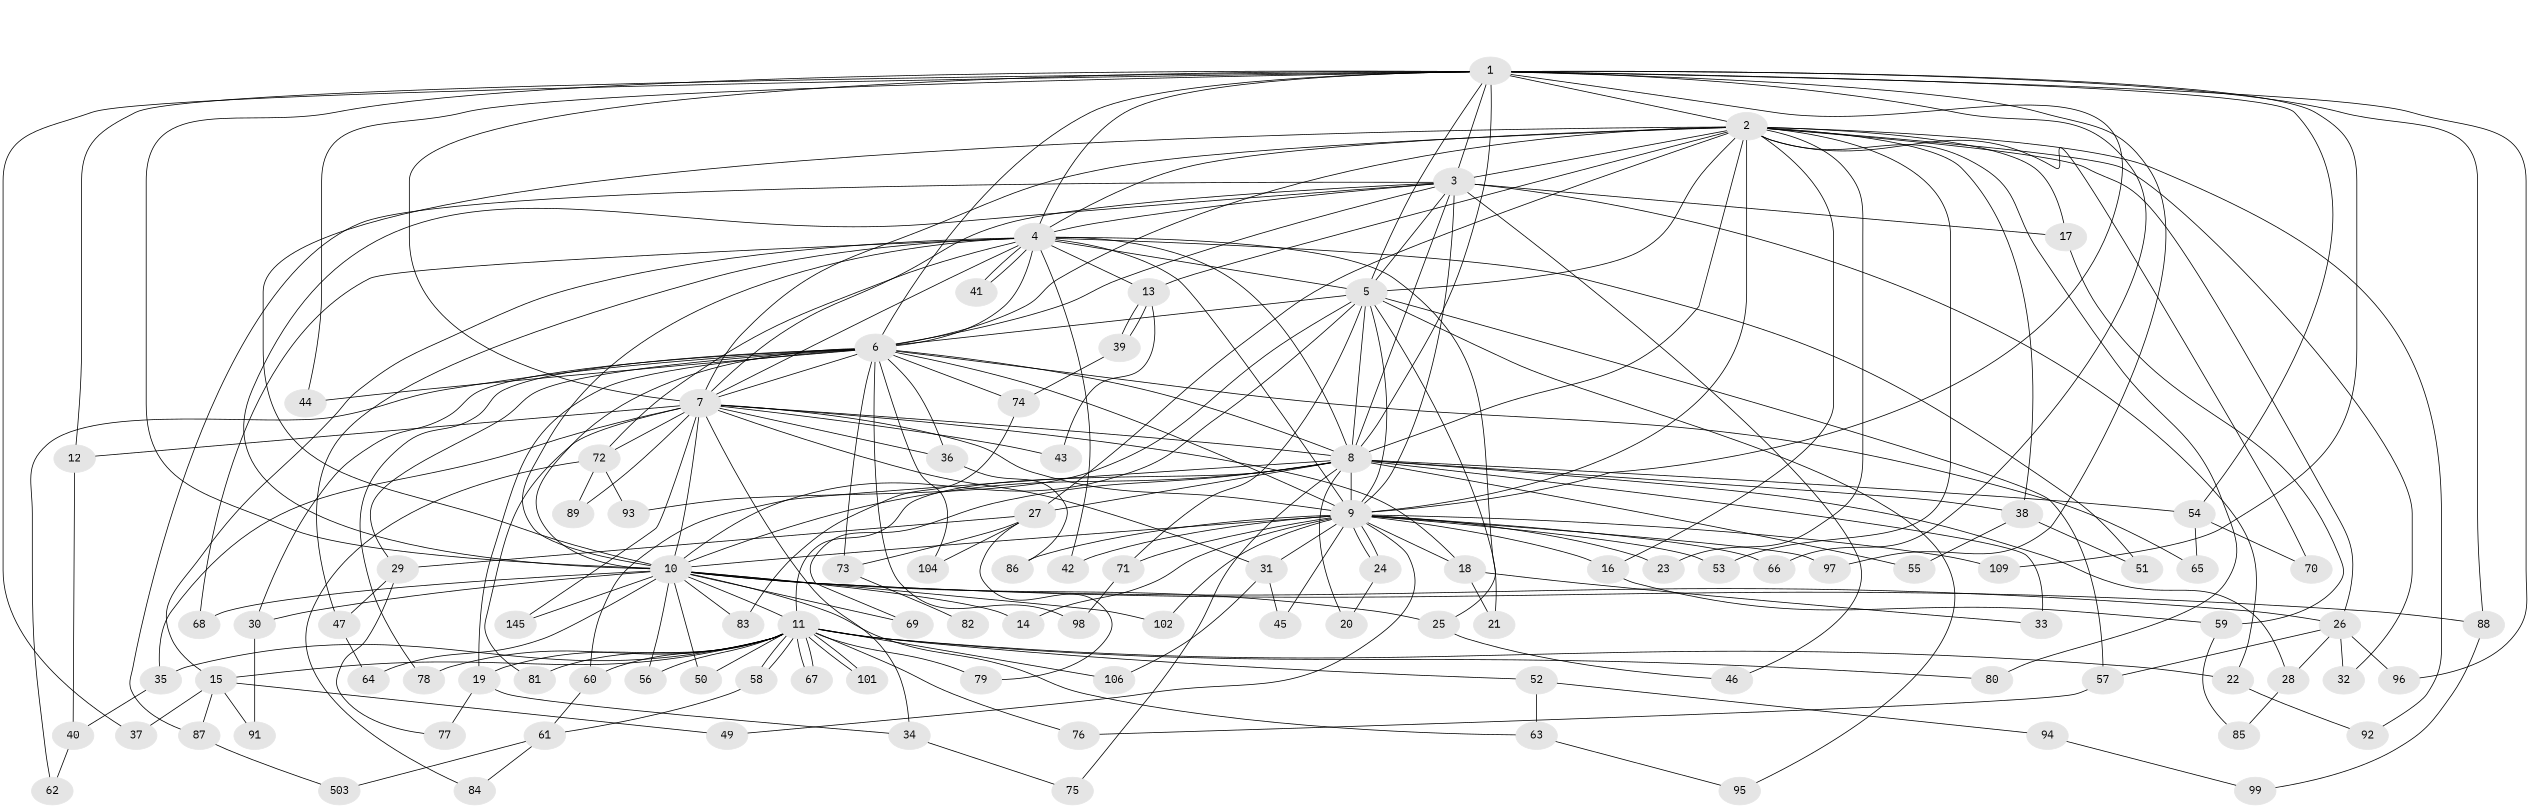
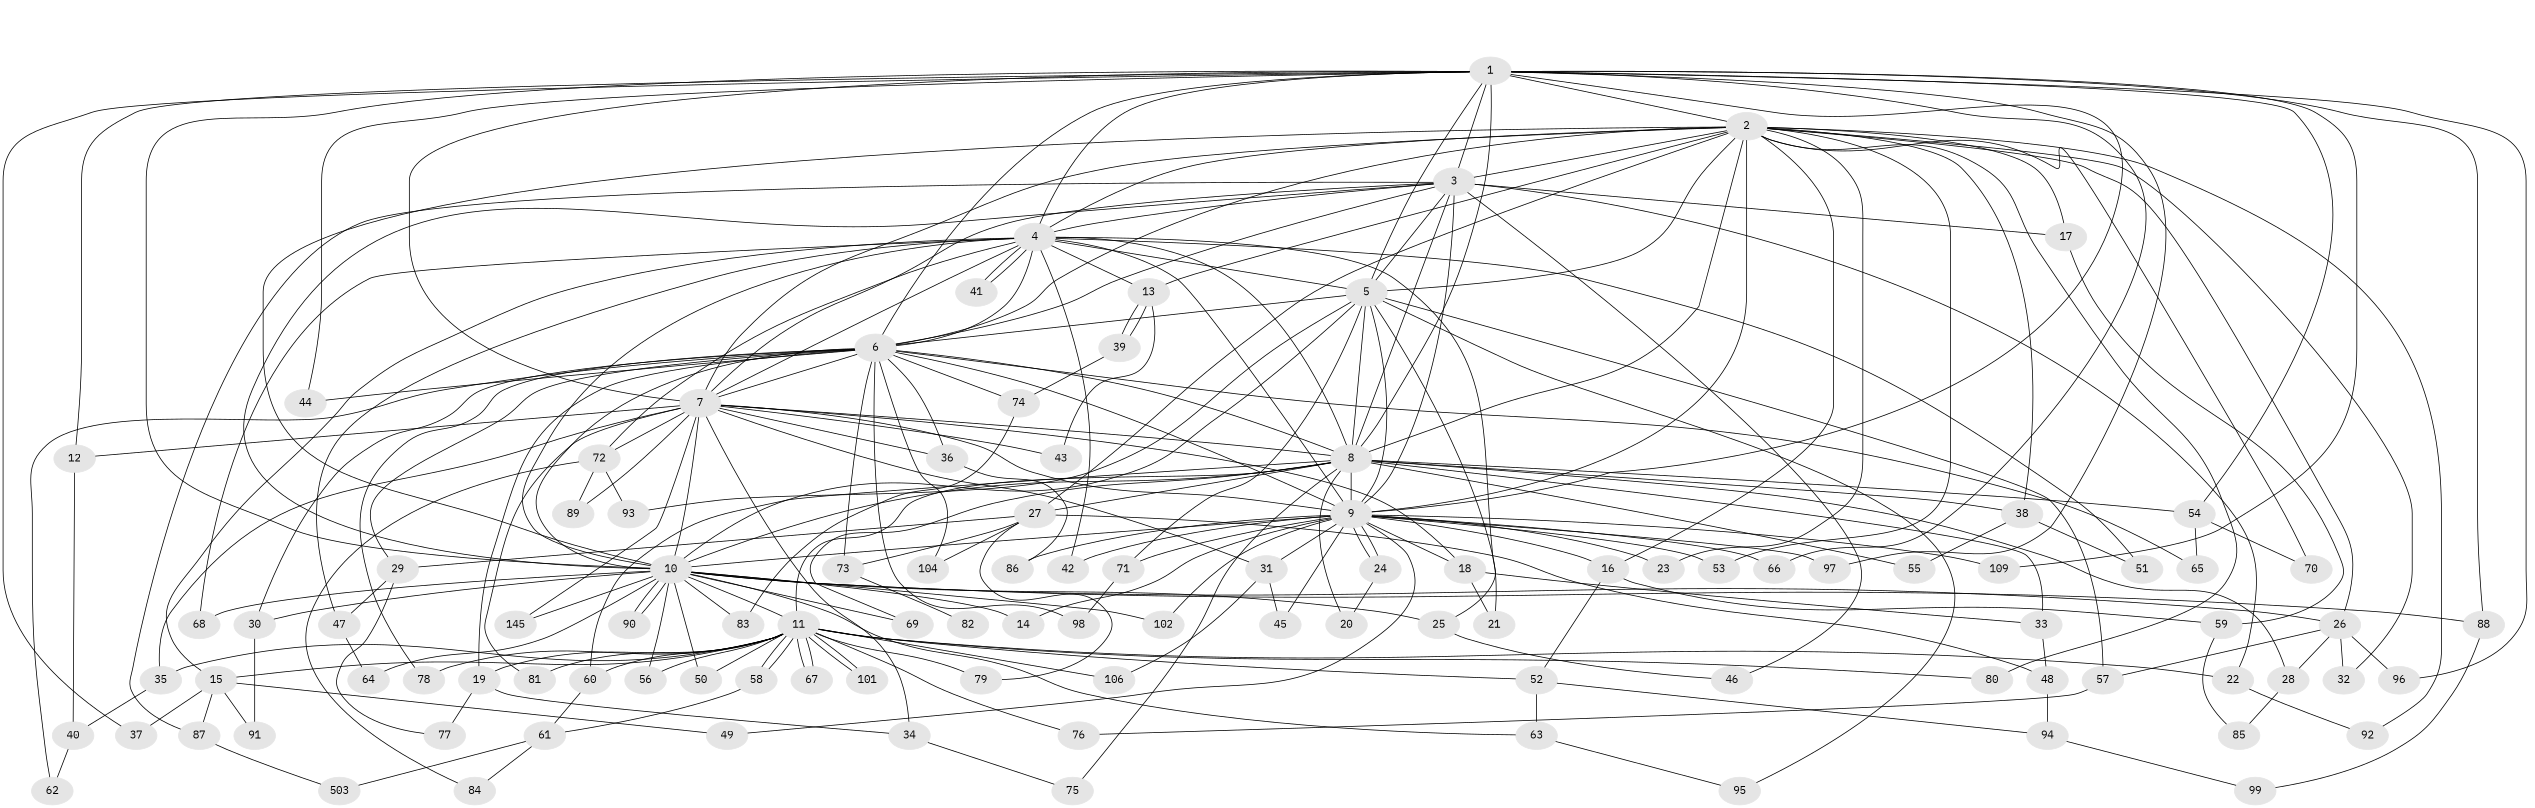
none -> (629, 625)
none -> (1572, 625)
none -> (2047, 680)
